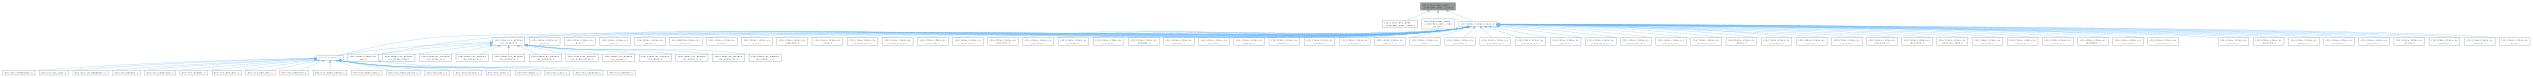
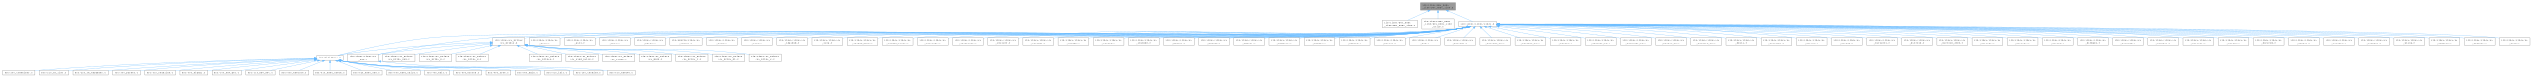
none -> (2198, 42)
(509, 58) -> none
